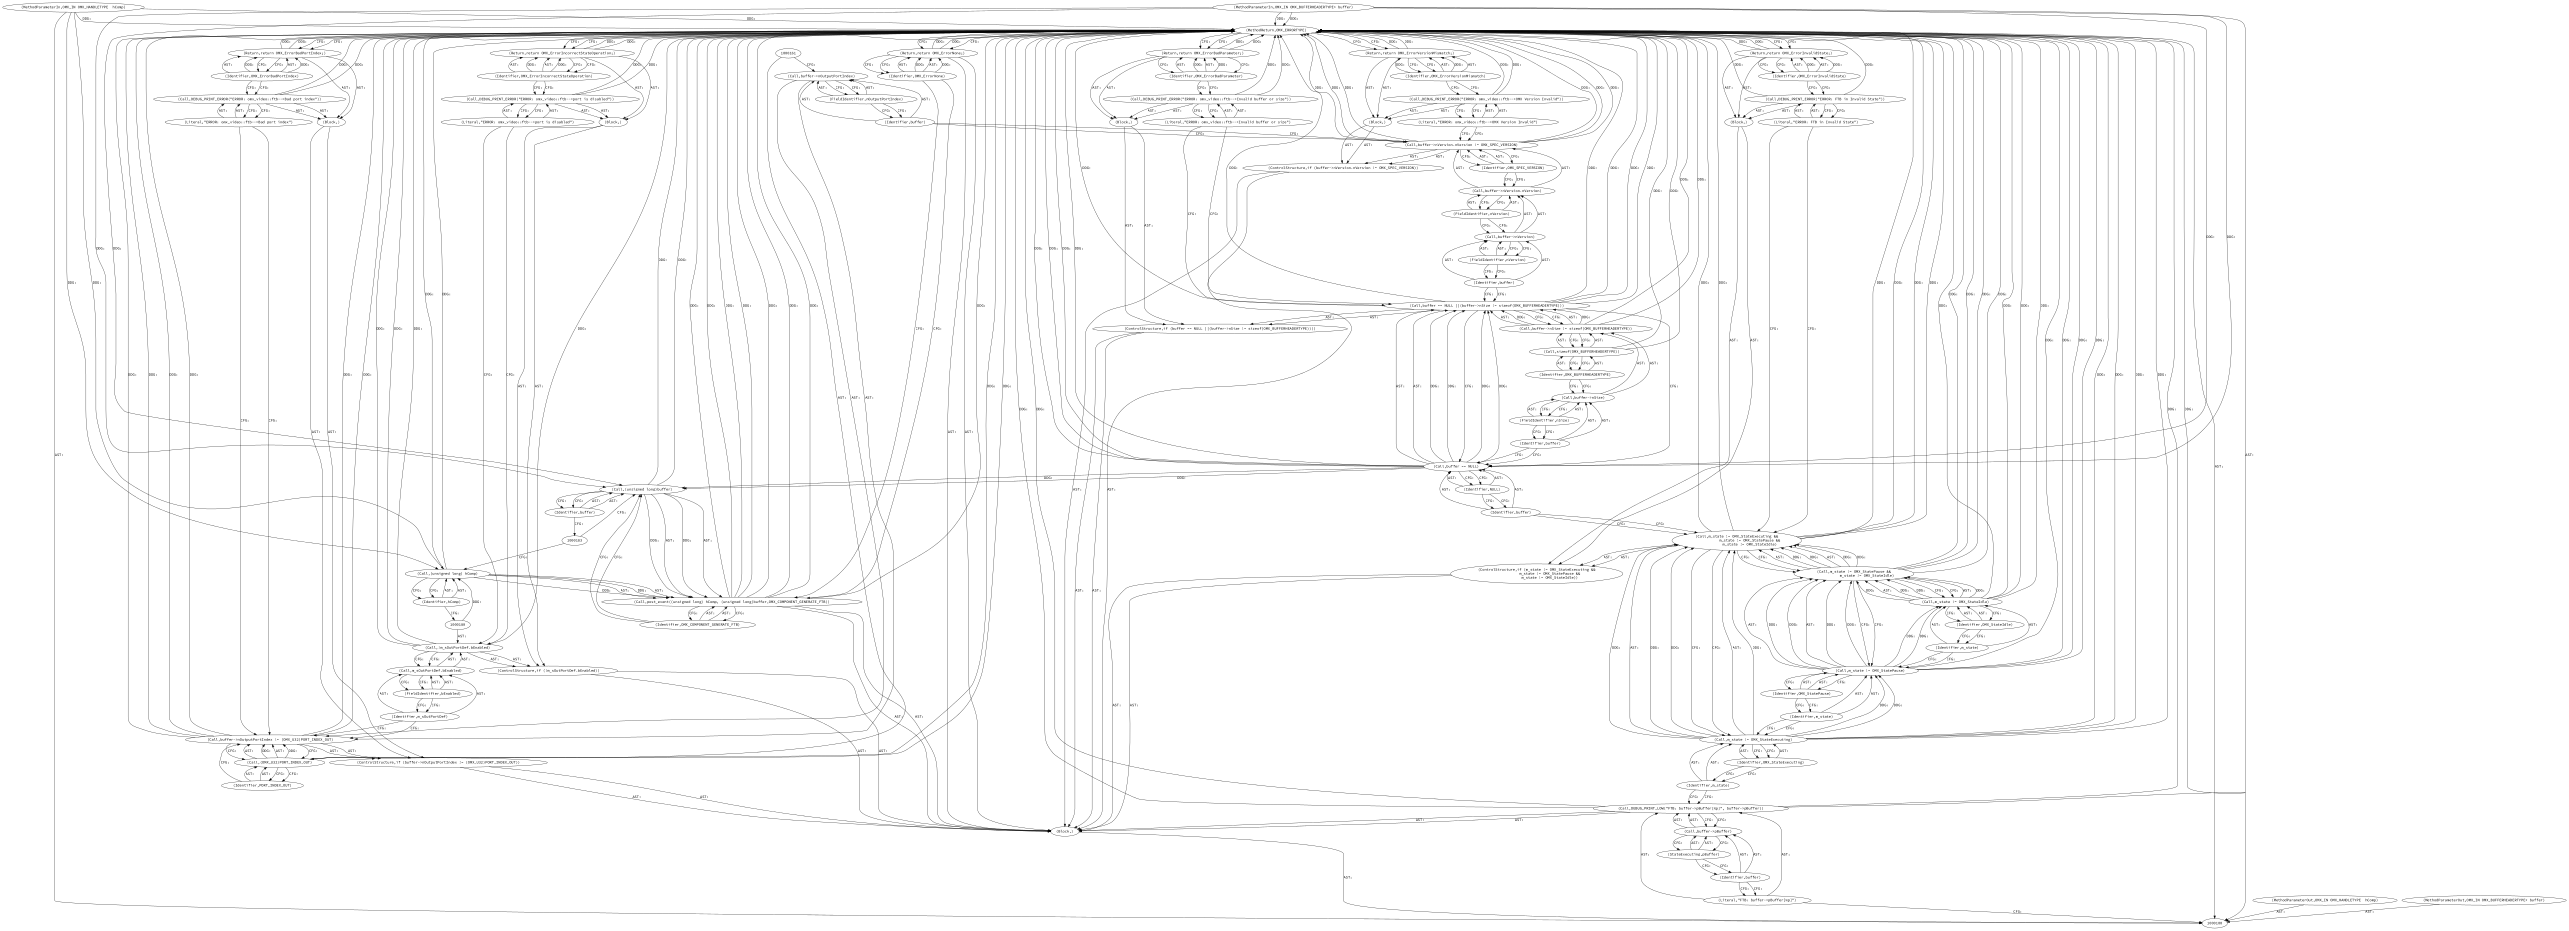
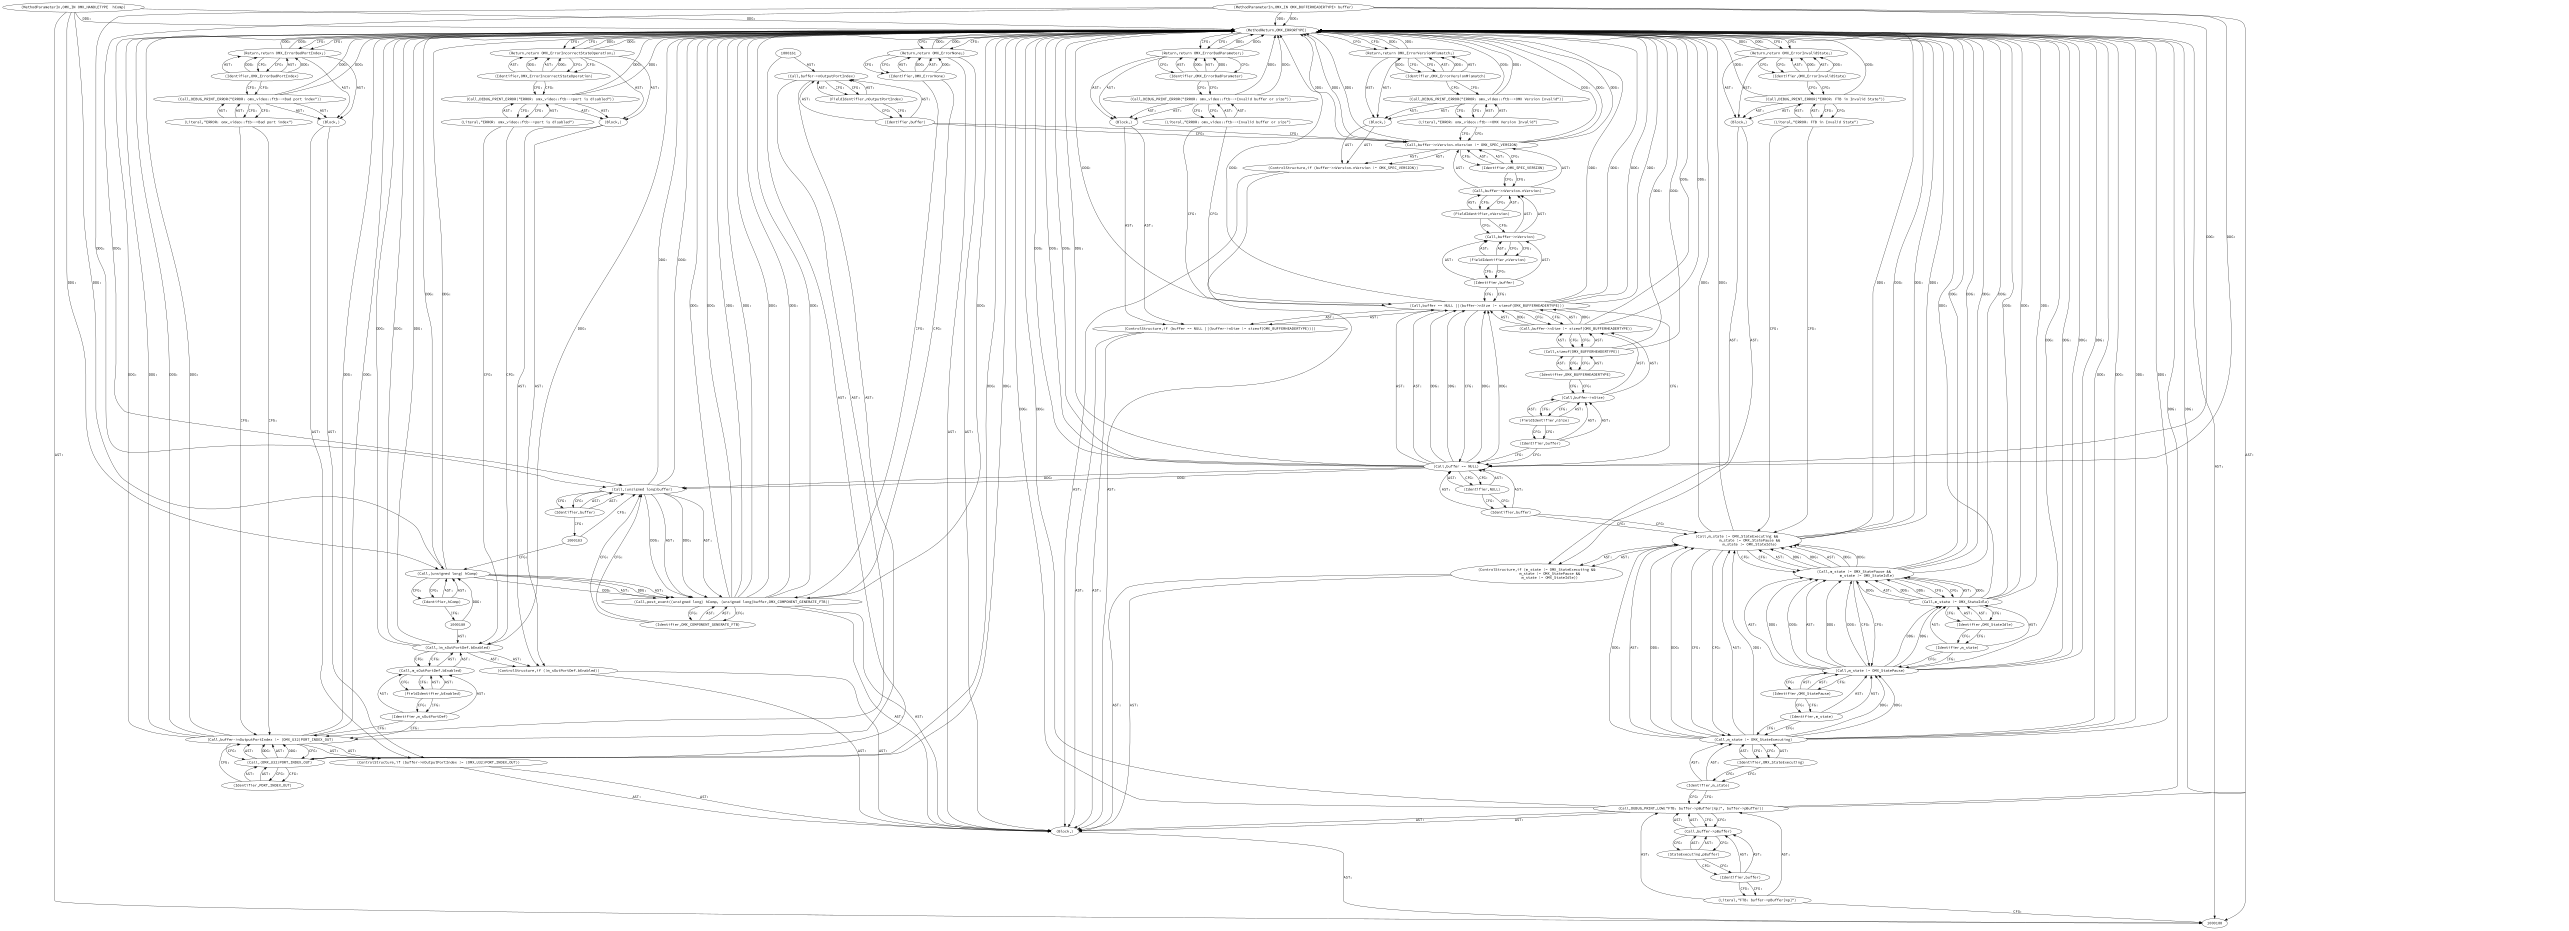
(812, 65) -> (812, 65)
(2325, 900) -> none
(2484, 900) -> none
